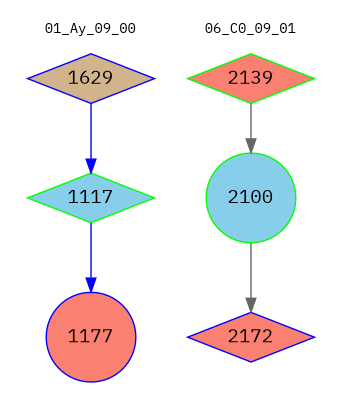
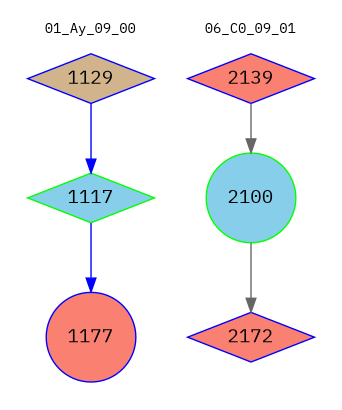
(91, 79) -> (91, 79)
(251, 79) -> (251, 79)
